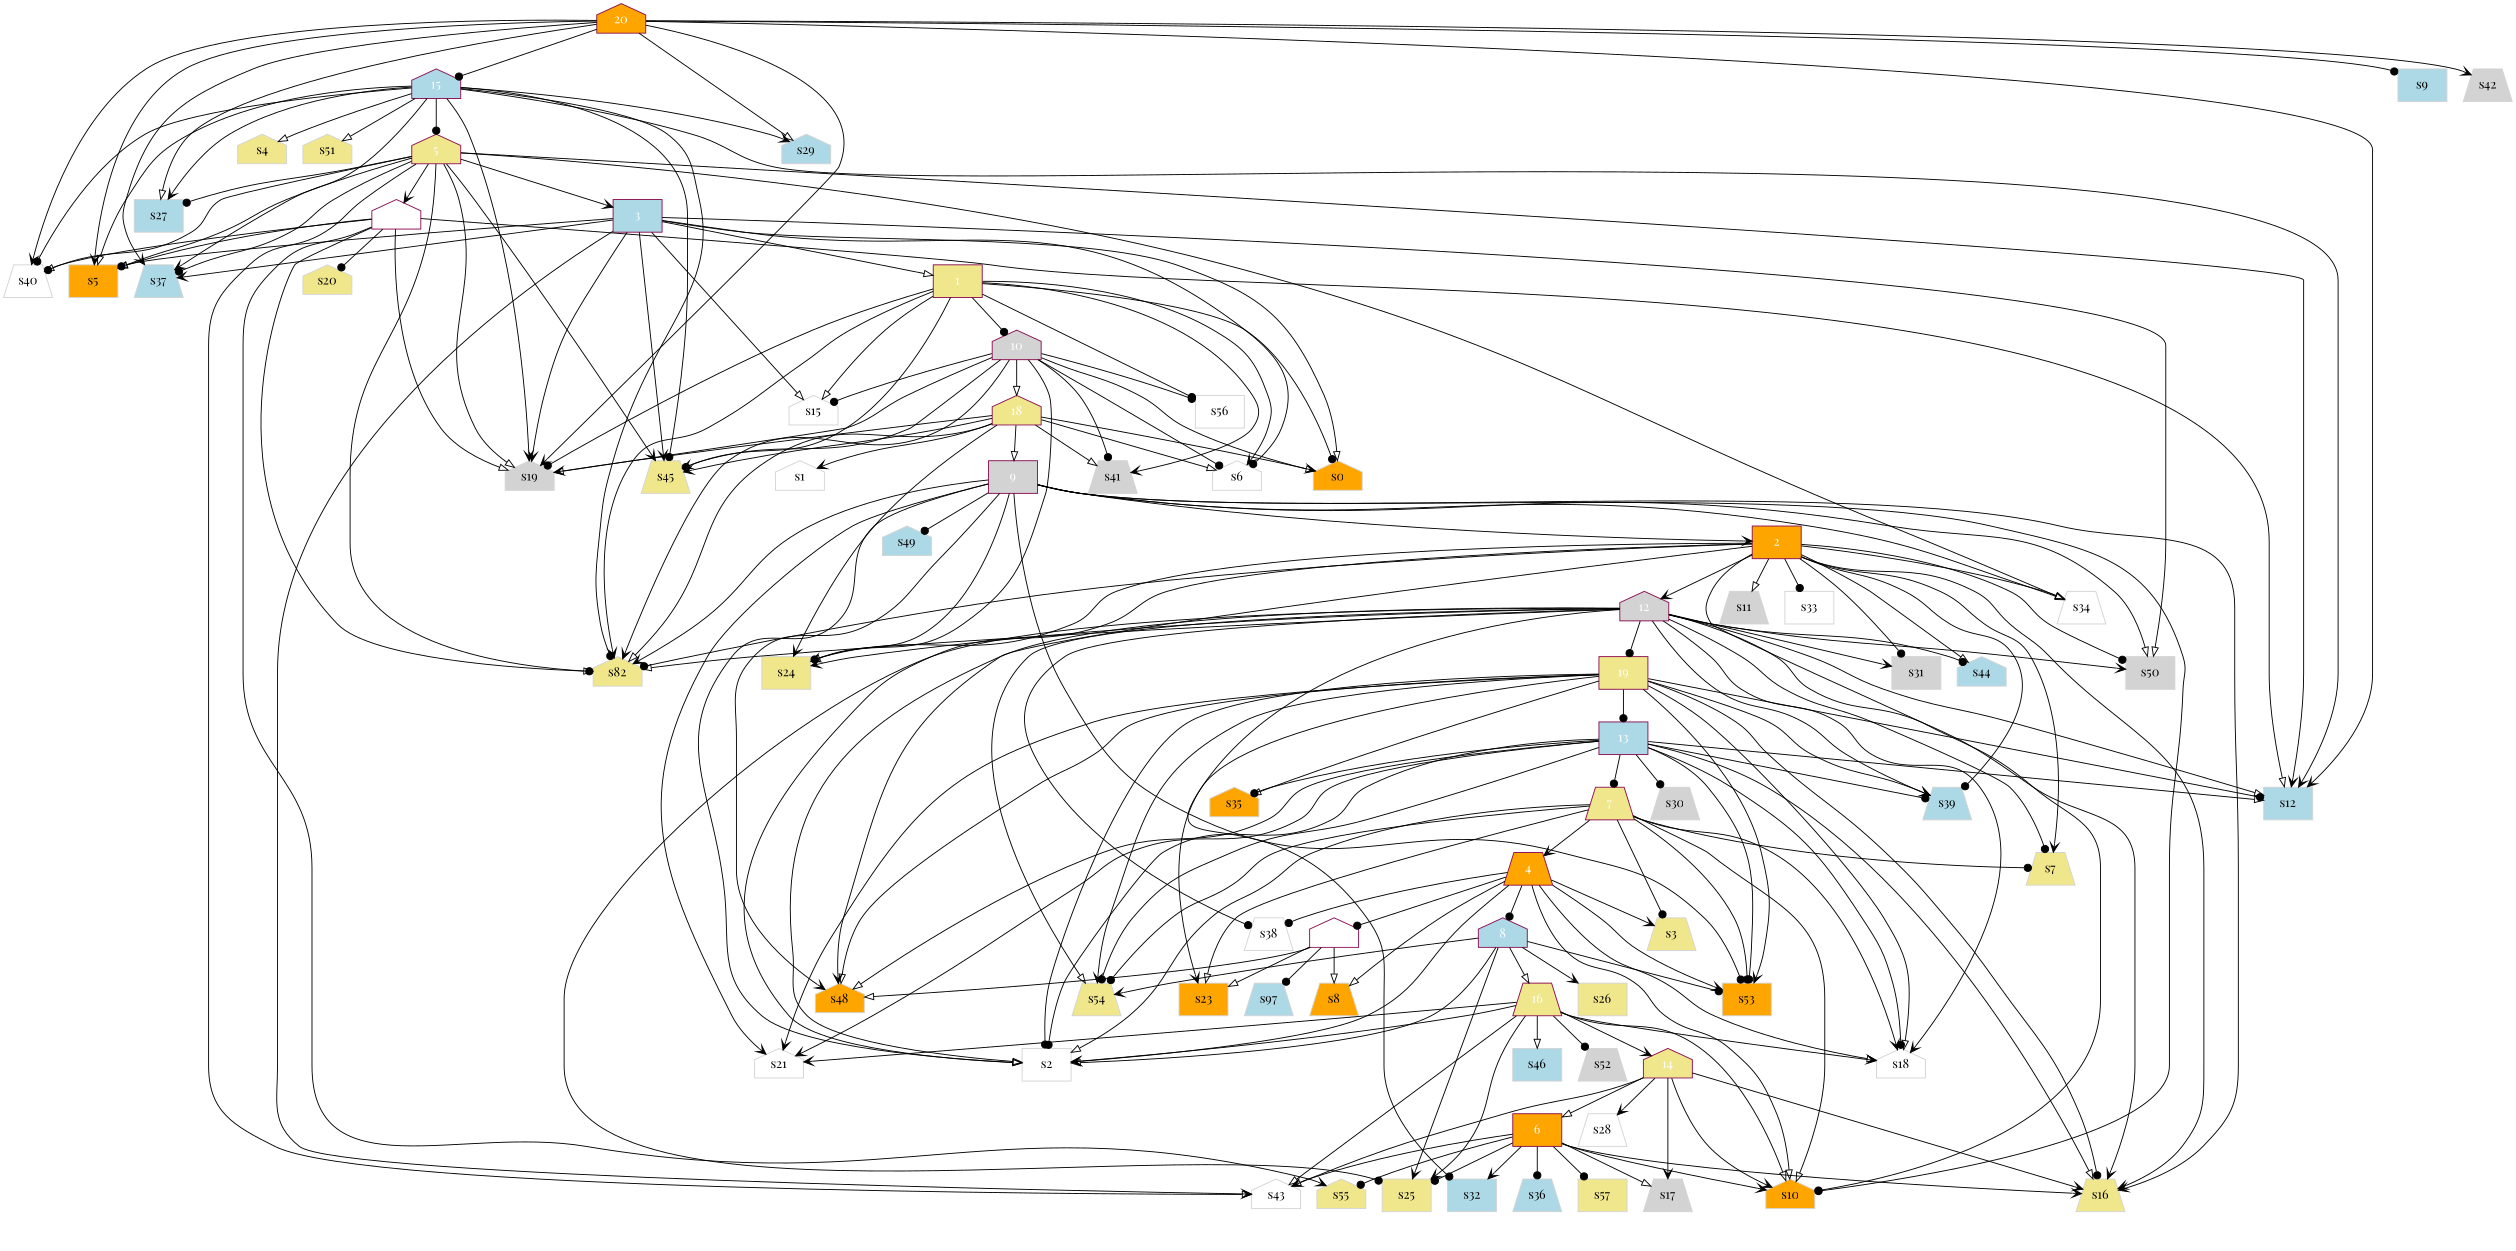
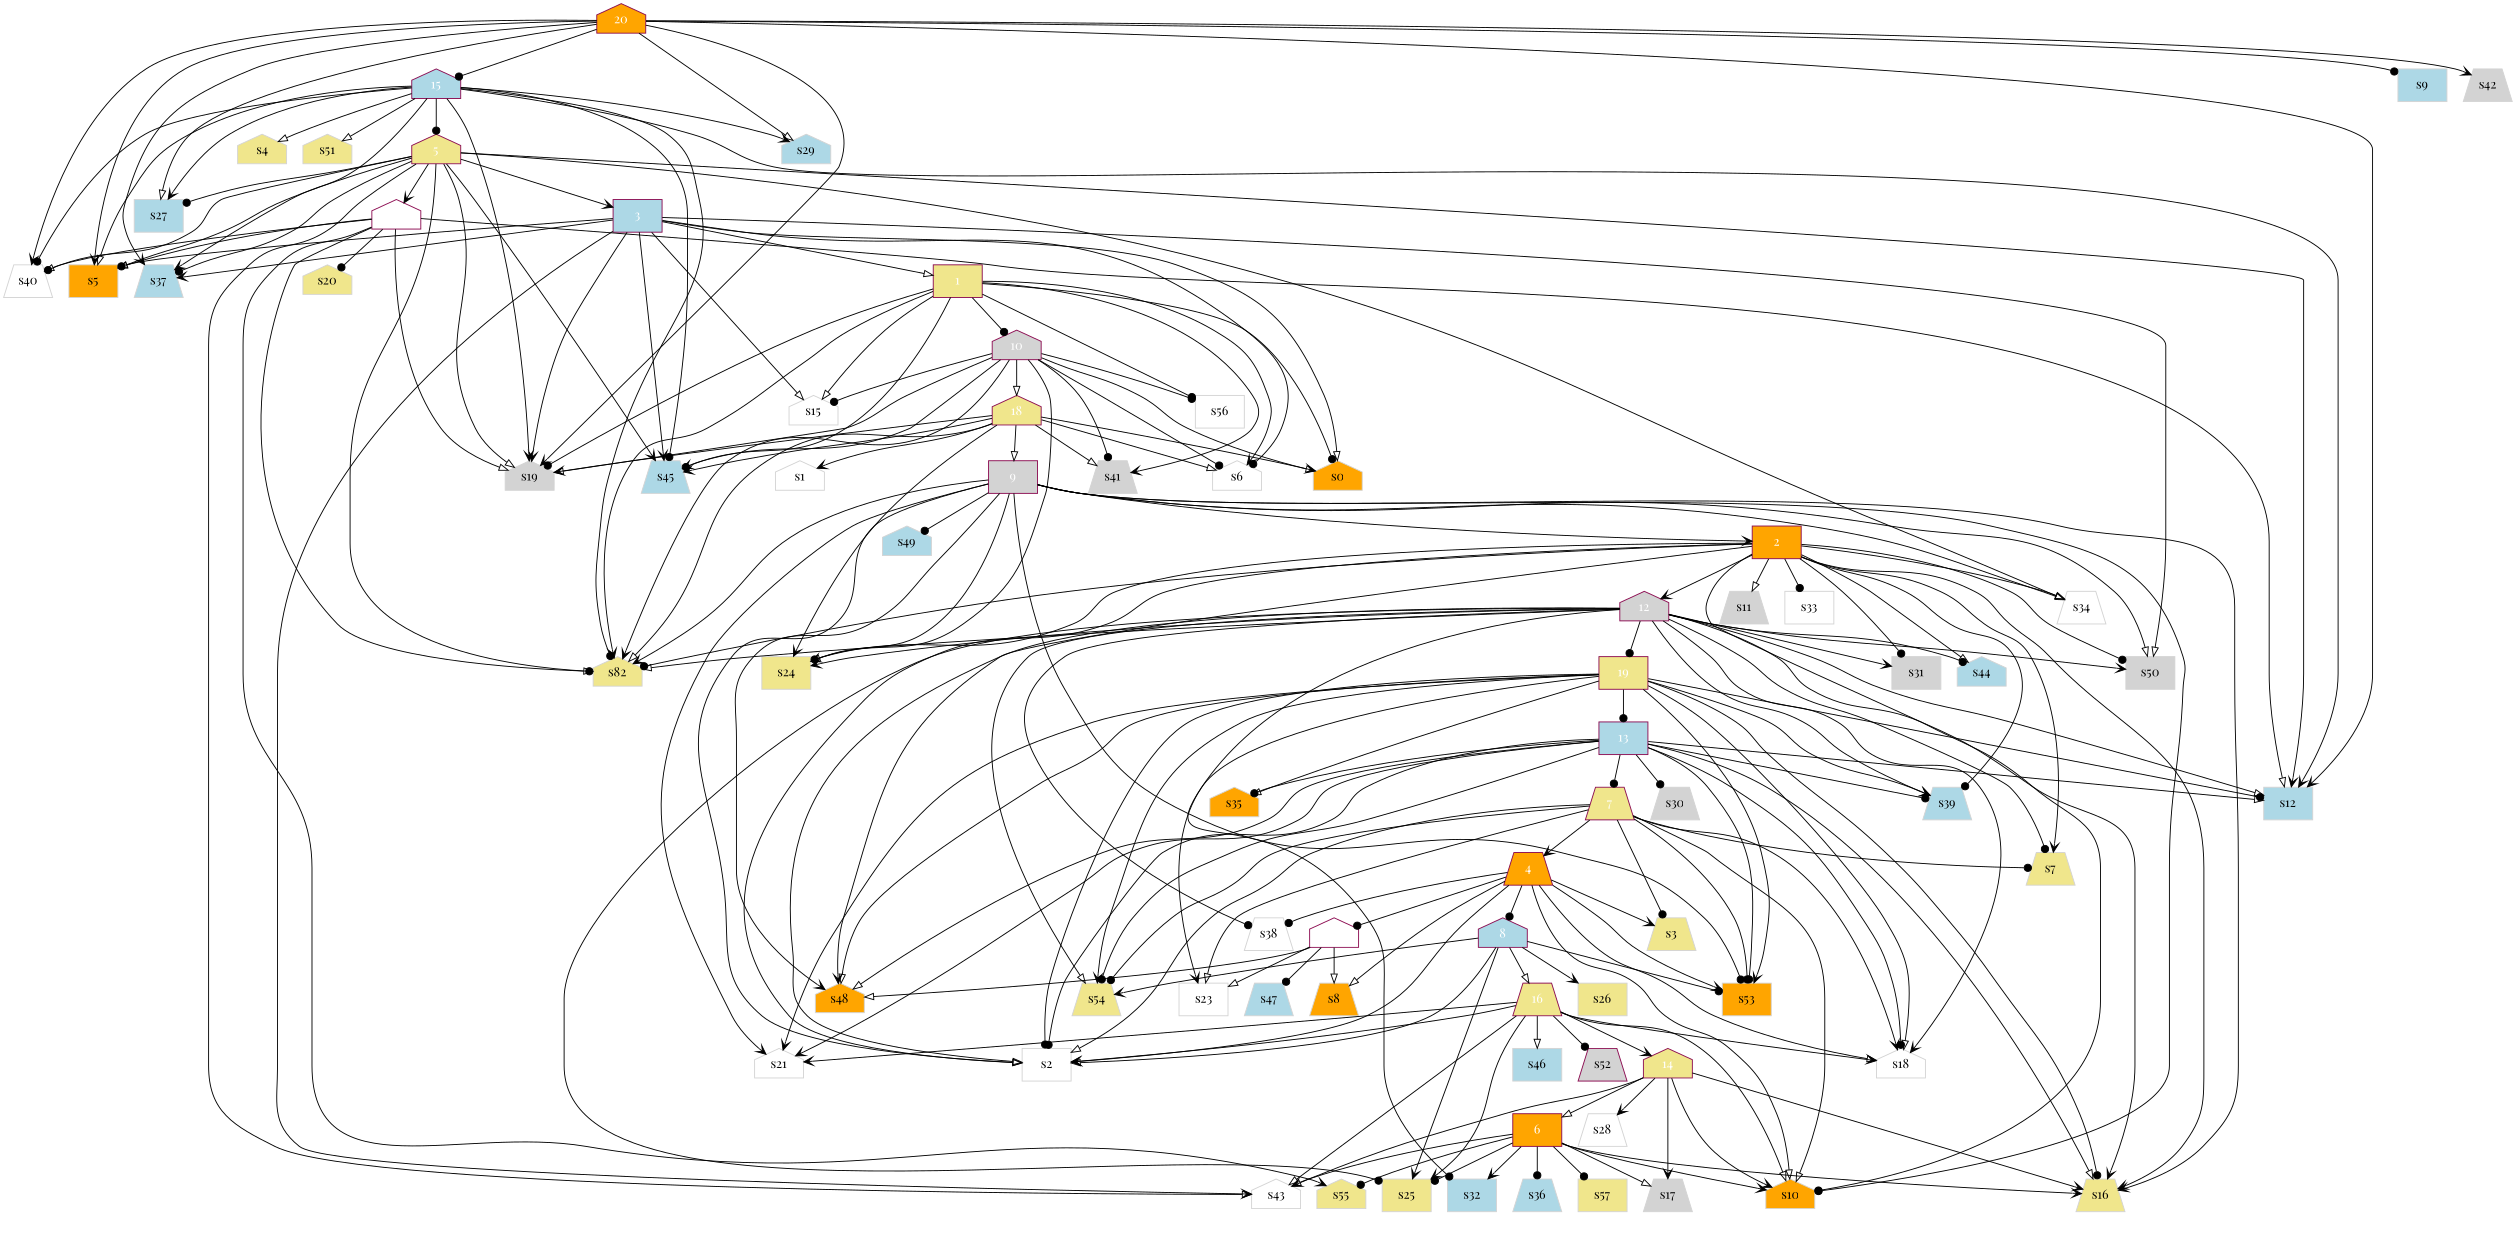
(666, 477) -> (666, 477)
(1204, 999) -> (1204, 999)
(1269, 999) -> (1269, 999)
(1603, 1065) -> (1603, 1065)
